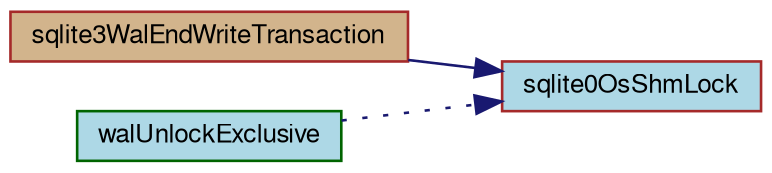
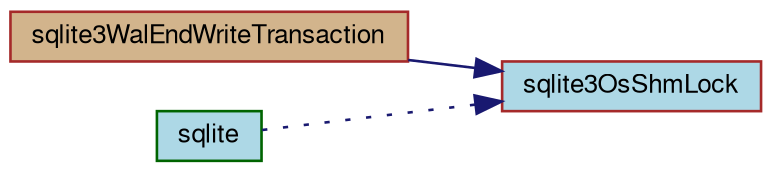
(632, 86) -> (632, 86)
(209, 136) -> (209, 136)
